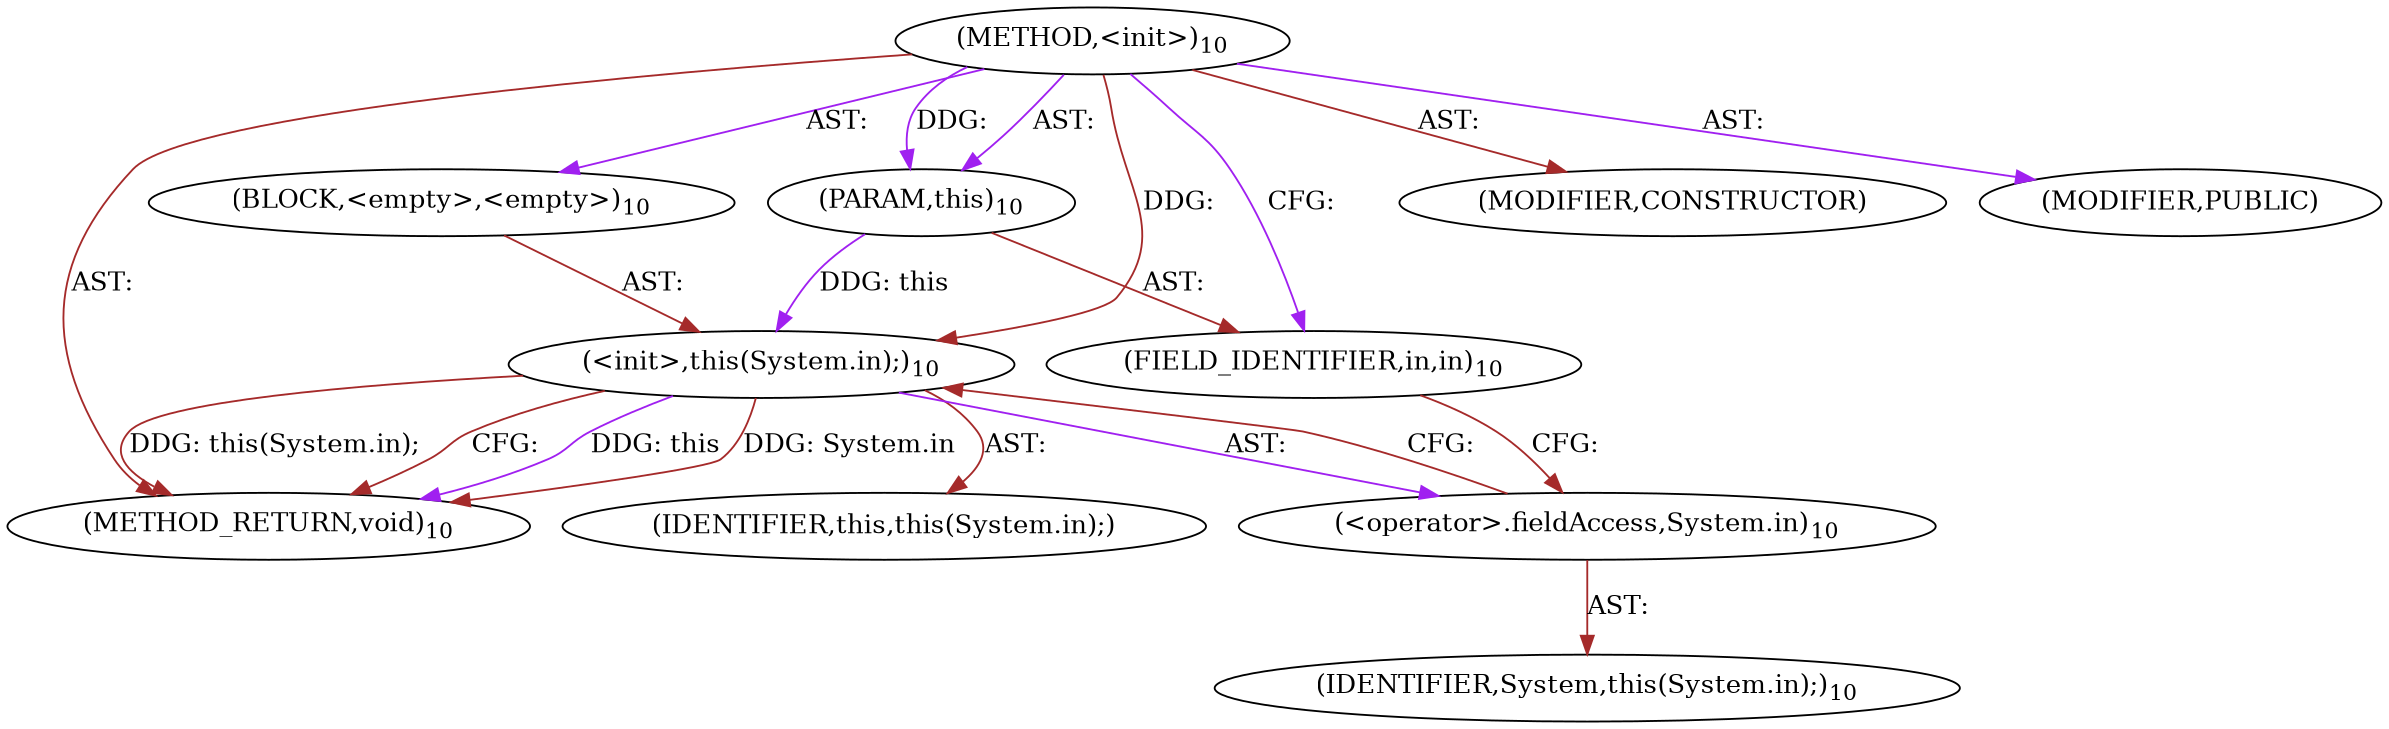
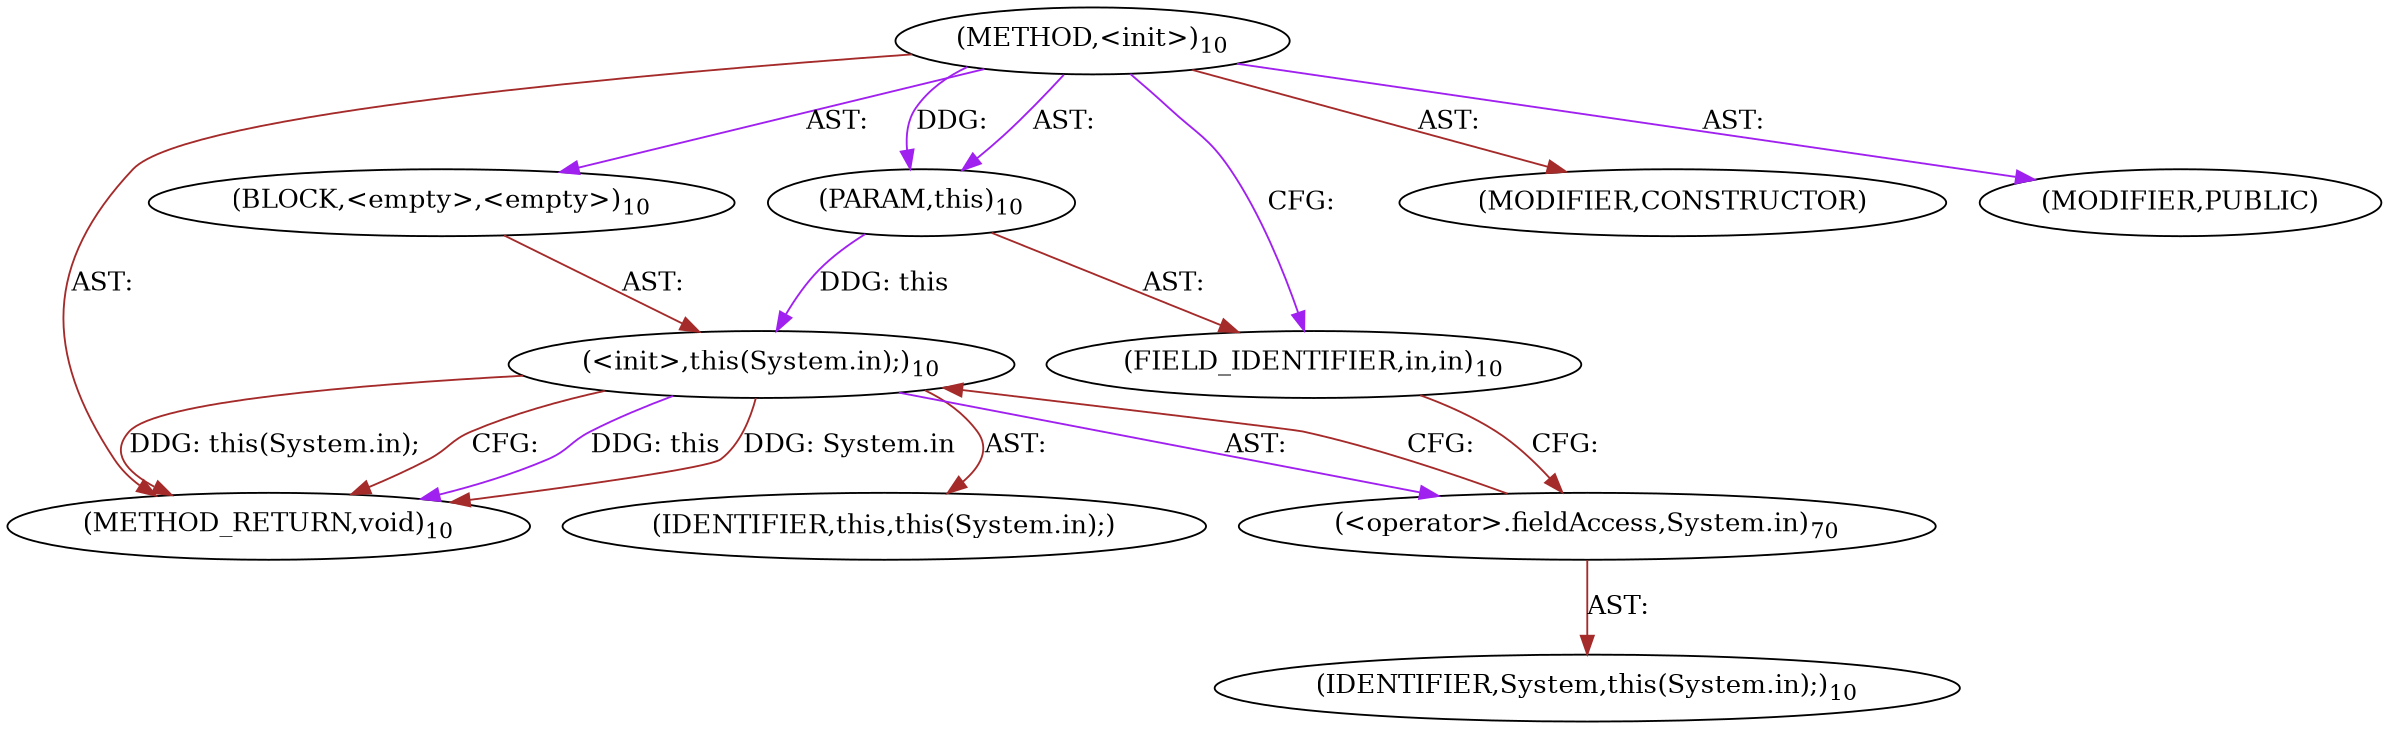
(1134, 269) -> none
(1825, 524) -> (1825, 524)
